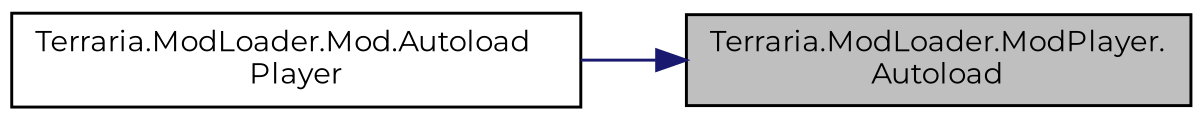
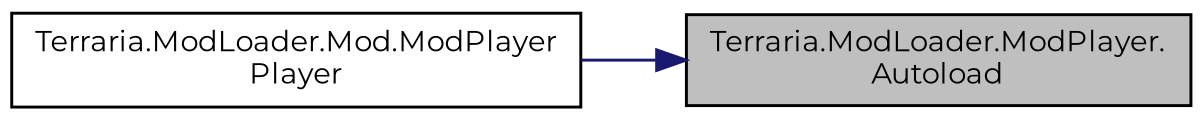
(296, 60) -> (296, 60)
